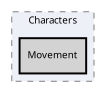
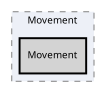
(53, 21) -> (53, 21)
